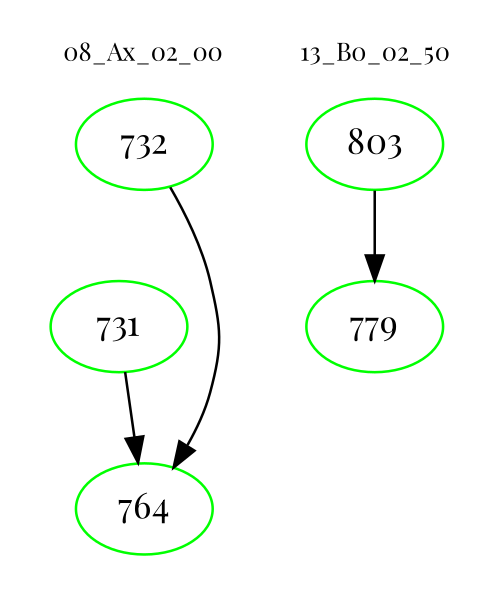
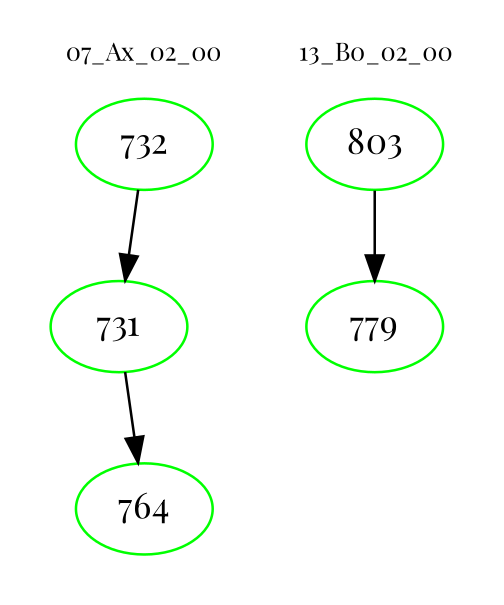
(144, 54) -> (144, 54)
(376, 54) -> (376, 54)
(217, 315) -> (134, 222)
